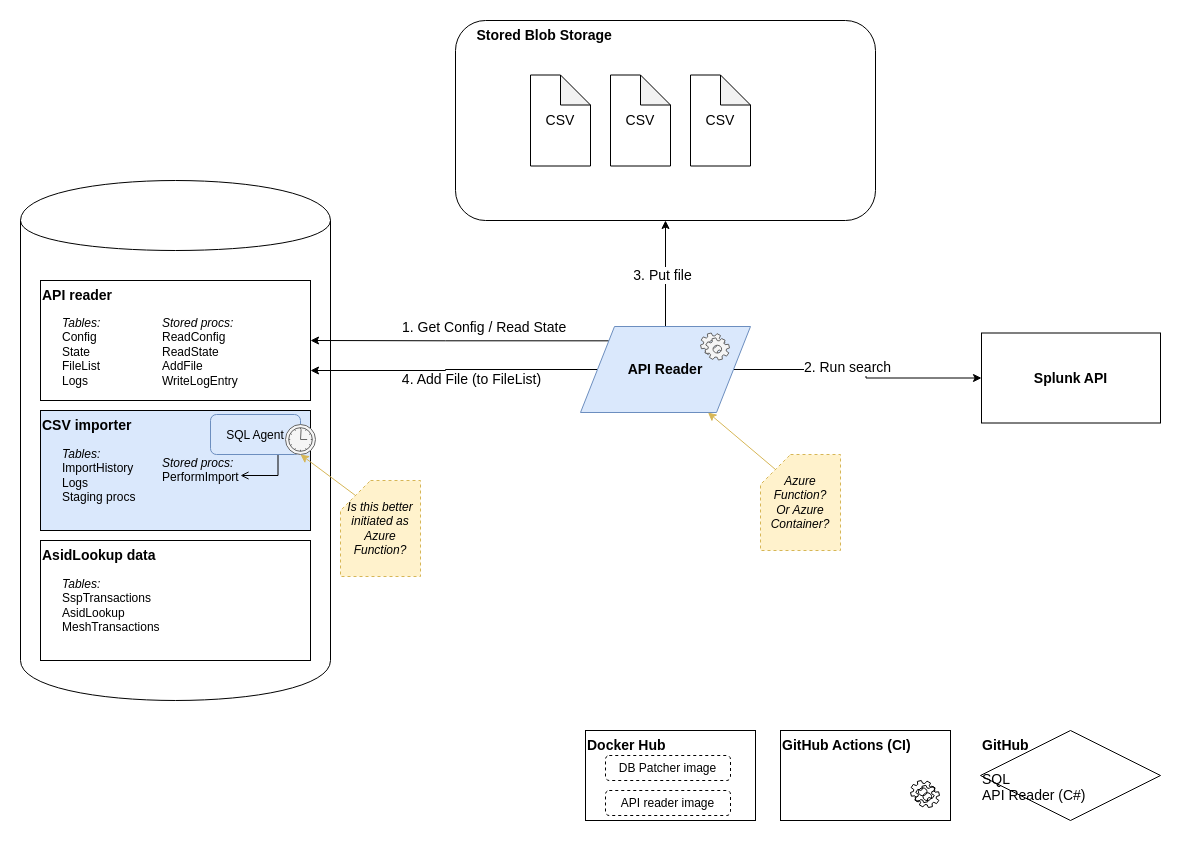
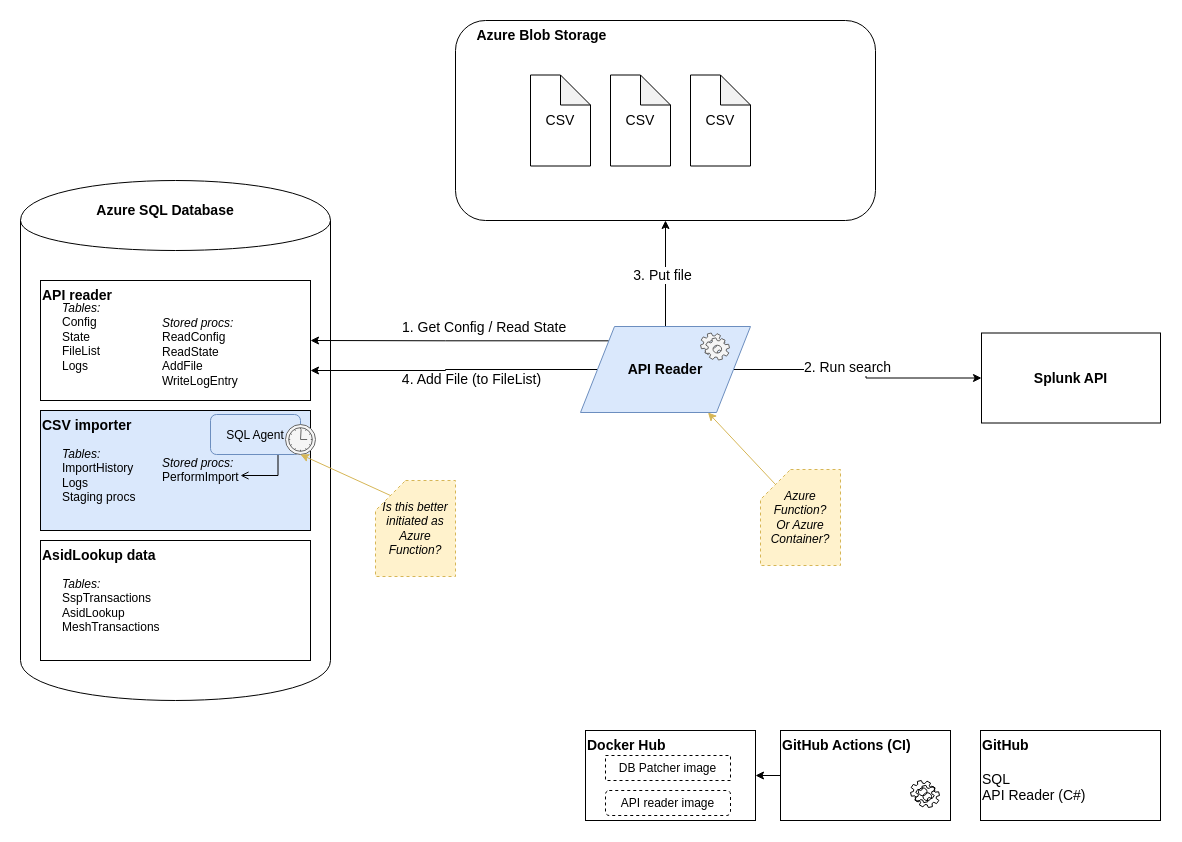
(527, 36) -> (523, 36)
none -> (166, 211)
(101, 354) -> (101, 339)
(801, 503) -> (801, 518)
(381, 529) -> (416, 529)
(668, 768) -> (668, 768)
none -> (771, 776)
(1071, 776) -> (1071, 776)
